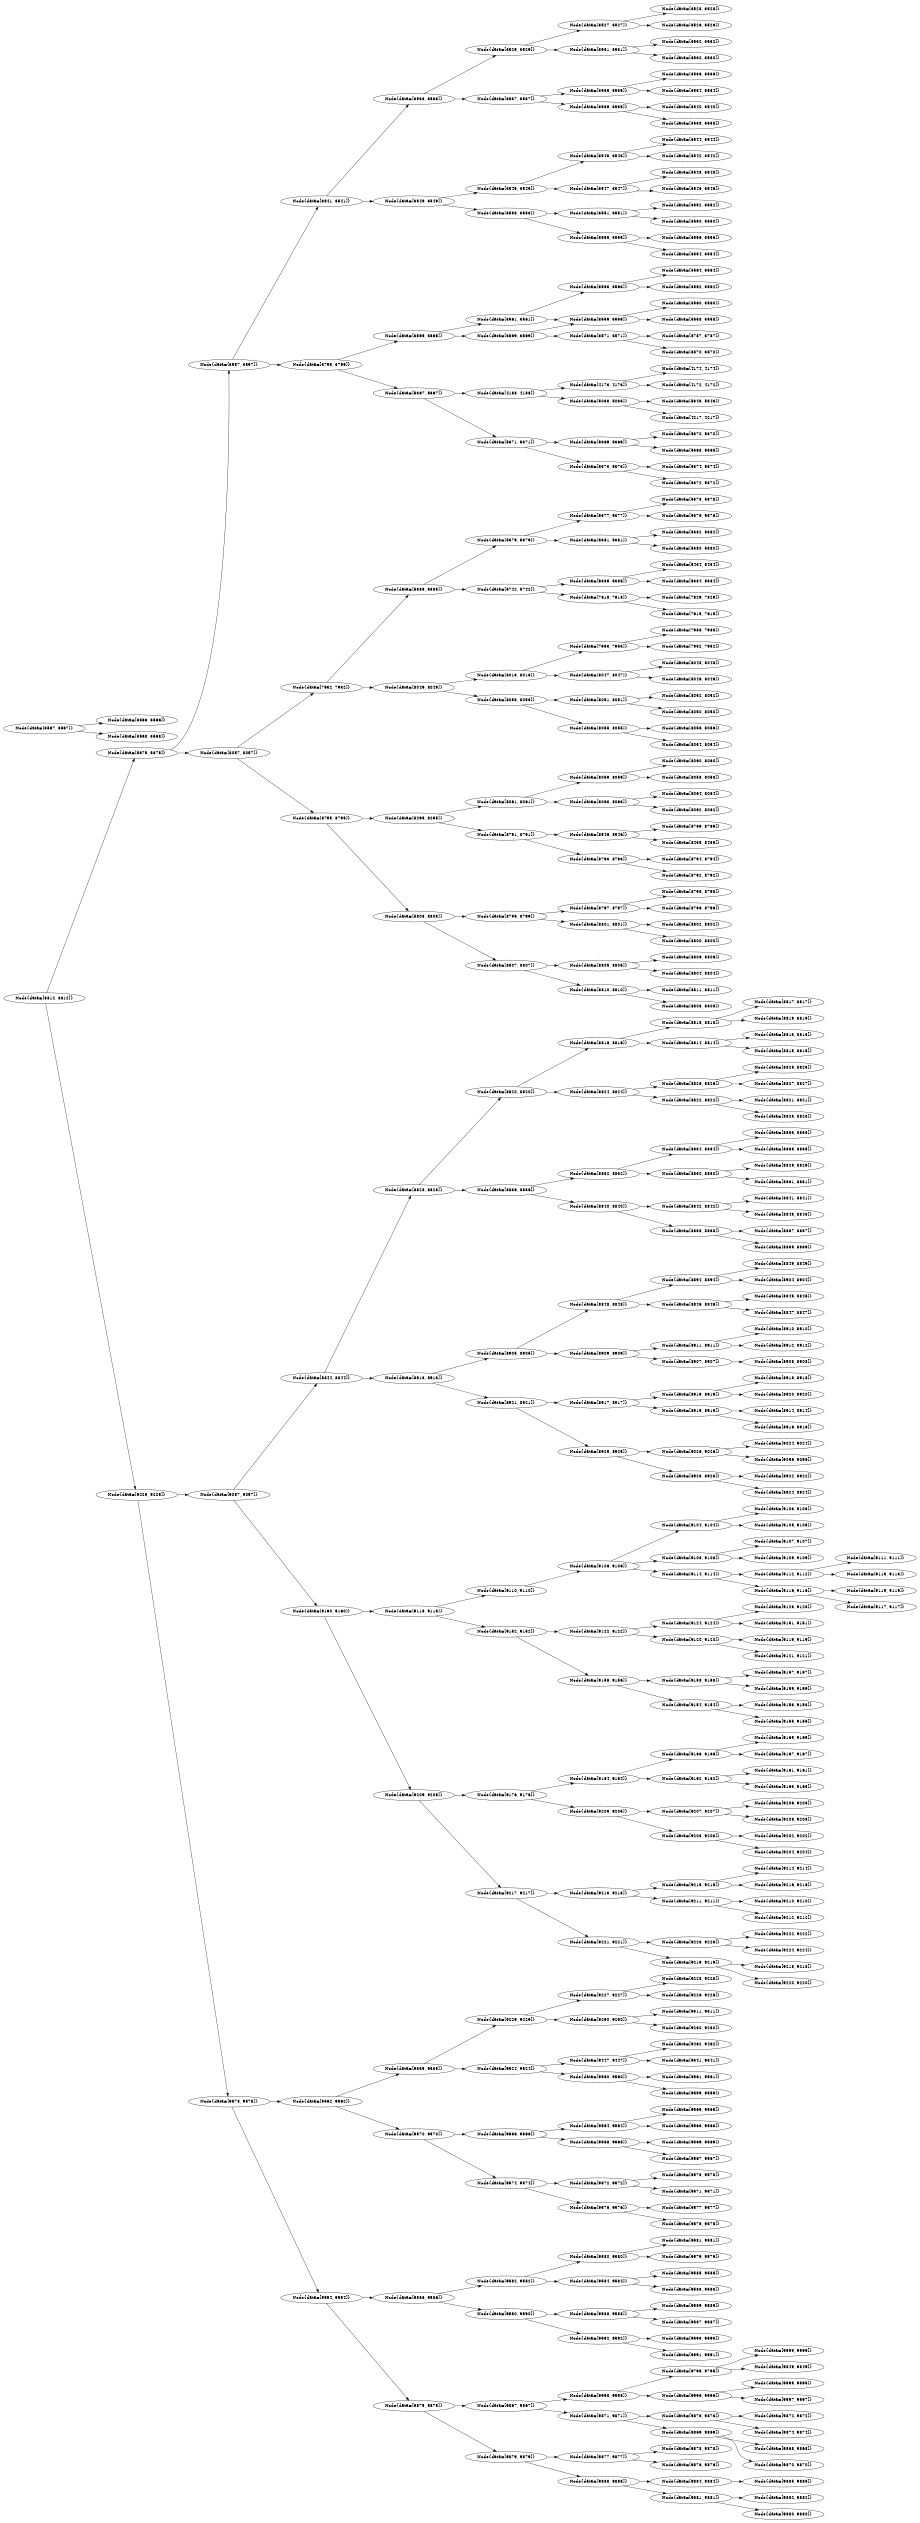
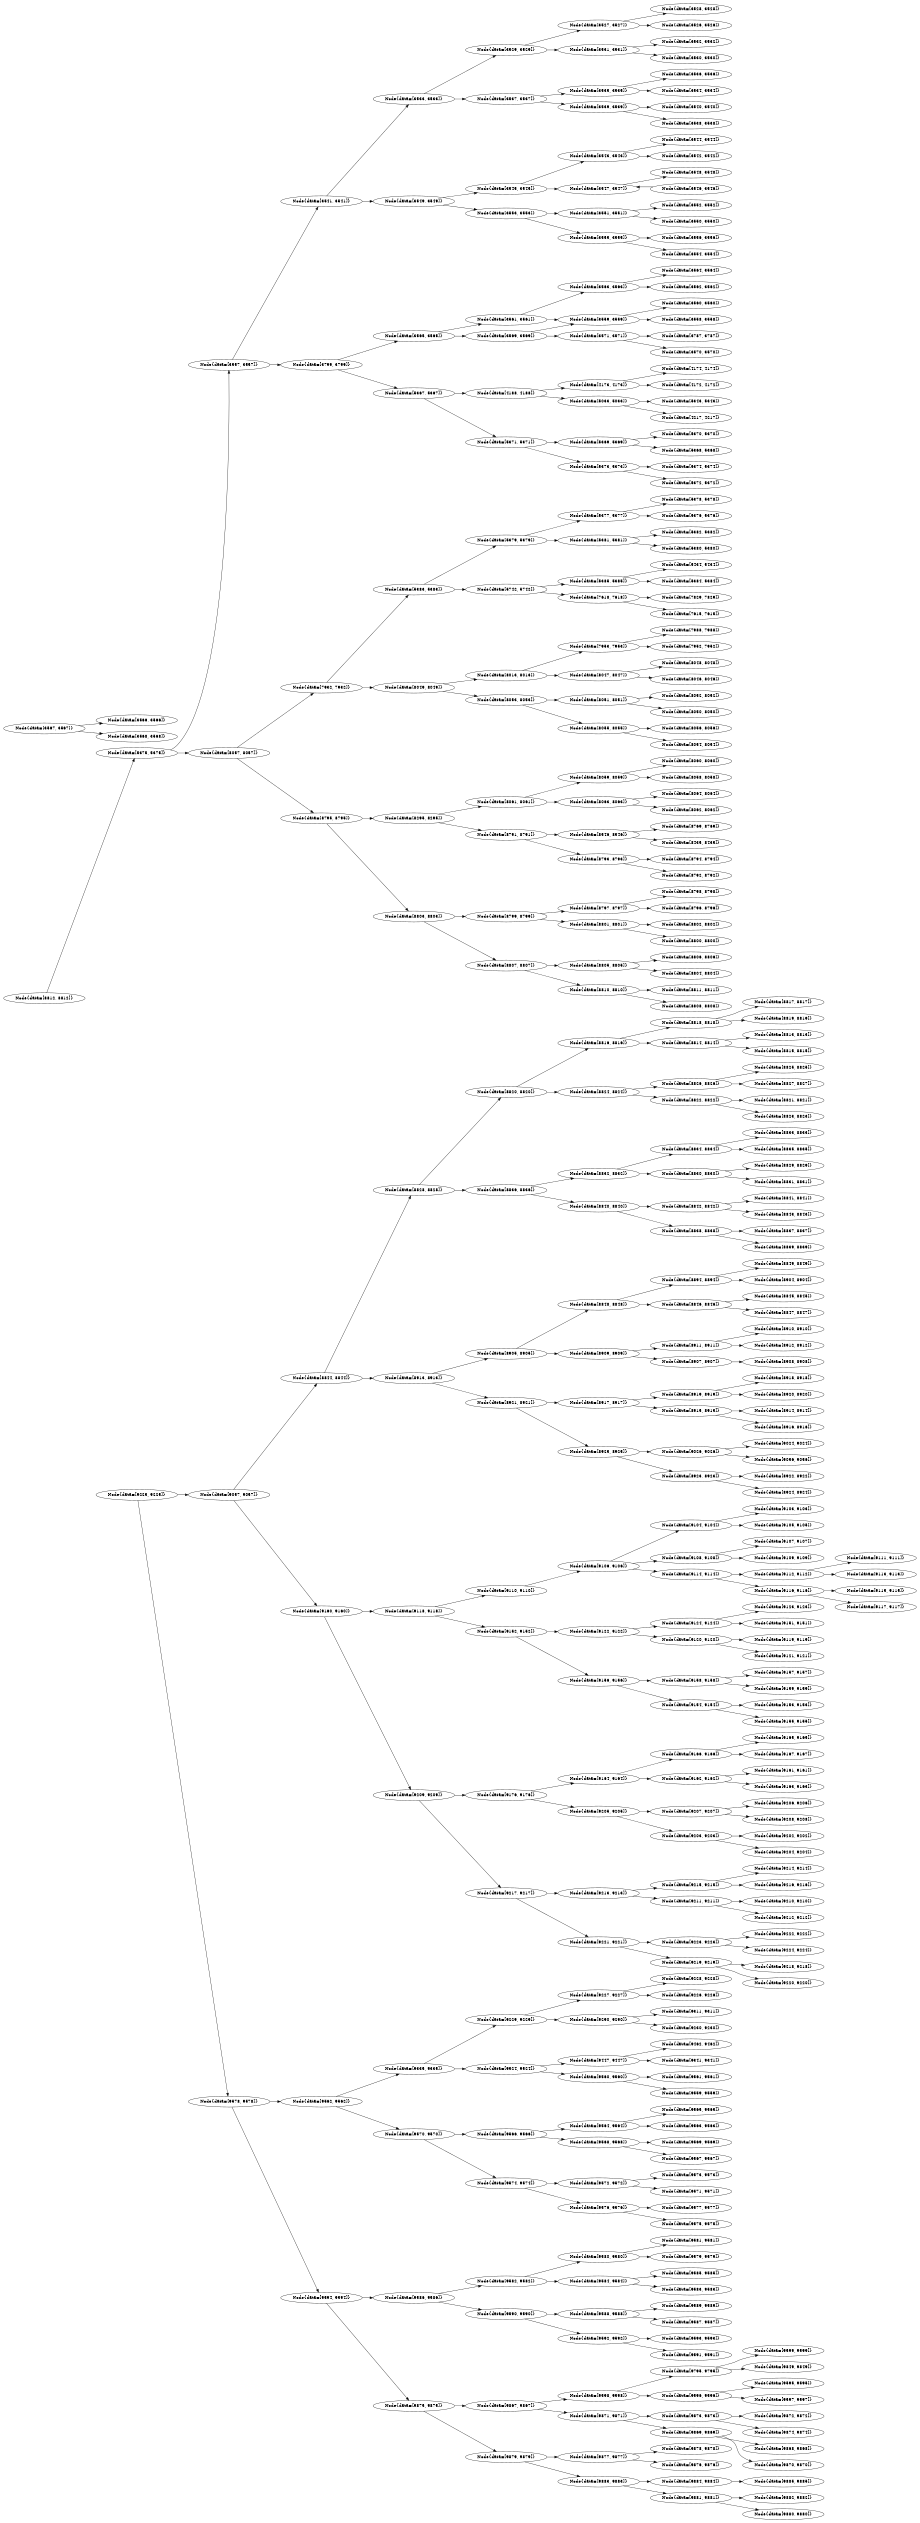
(643, 191) -> (646, 187)
(90, 1245) -> none
